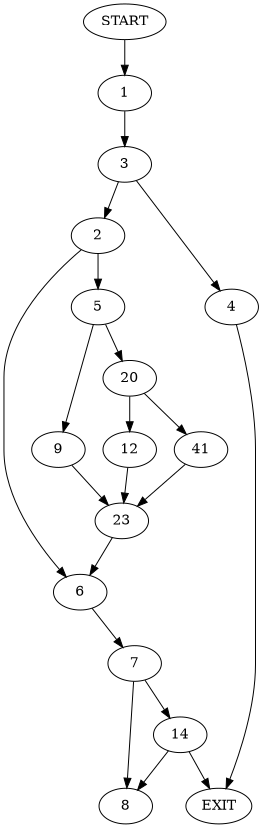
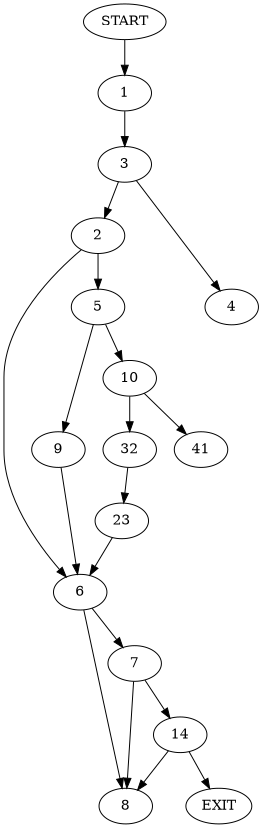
(130, 378) -> (130, 378)
(130, 450) -> (130, 450)
(87, 482) -> (69, 516)
(165, 482) -> none
(255, 553) -> none
none -> (102, 694)
